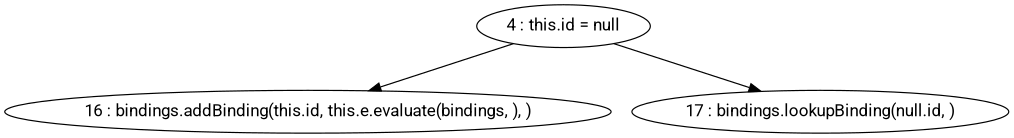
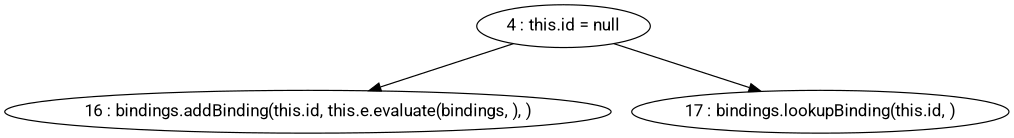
(820, 112) -> (820, 112)
